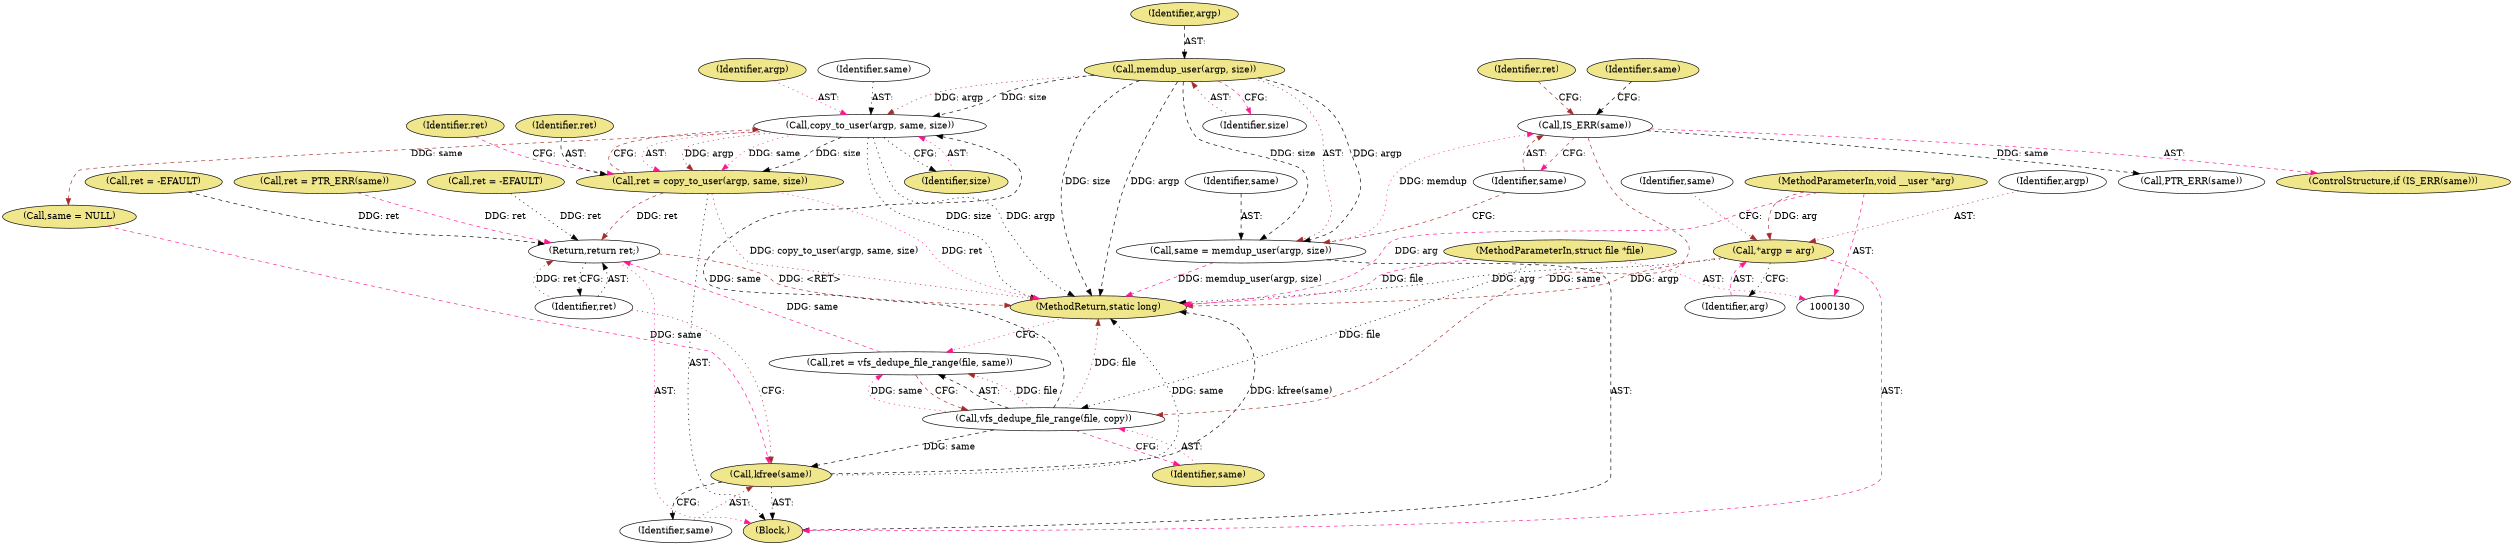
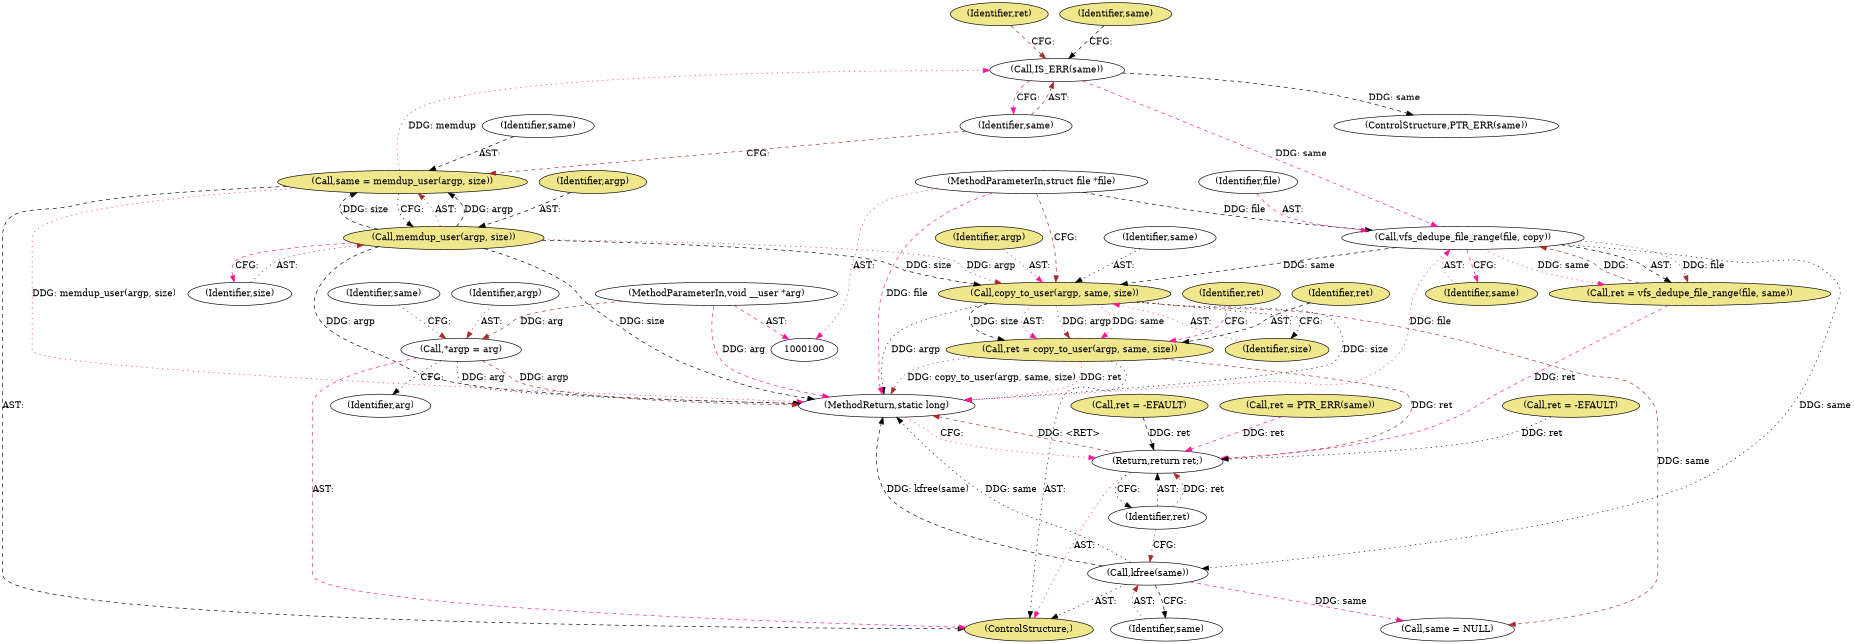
(870, 126) -> (1055, 294)
(630, 142) -> (1051, 234)
none -> (1248, 182)
(1866, 182) -> (716, 294)
(2192, 182) -> (1446, 126)
(2393, 182) -> none
none -> (399, 210)
(69, 217) -> (1448, 630)
(1241, 251) -> (403, 182)
(1560, 251) -> (1031, 182)
(1774, 251) -> (461, 350)
(1172, 278) -> (220, 373)
(1731, 279) -> none
(1513, 288) -> (1257, 152)
(468, 306) -> (1293, 601)
(813, 307) -> (1555, 378)
(1098, 307) -> (887, 406)
(1830, 307) -> (804, 350)
(1008, 334) -> (994, 449)
(1313, 340) -> (1224, 215)
(910, 363) -> (1690, 294)
(1090, 370) -> (1249, 383)
(948, 391) -> (1618, 266)
(906, 448) -> (1715, 471)
(771, 475) -> (1148, 574)
(773, 531) -> (1029, 630)
